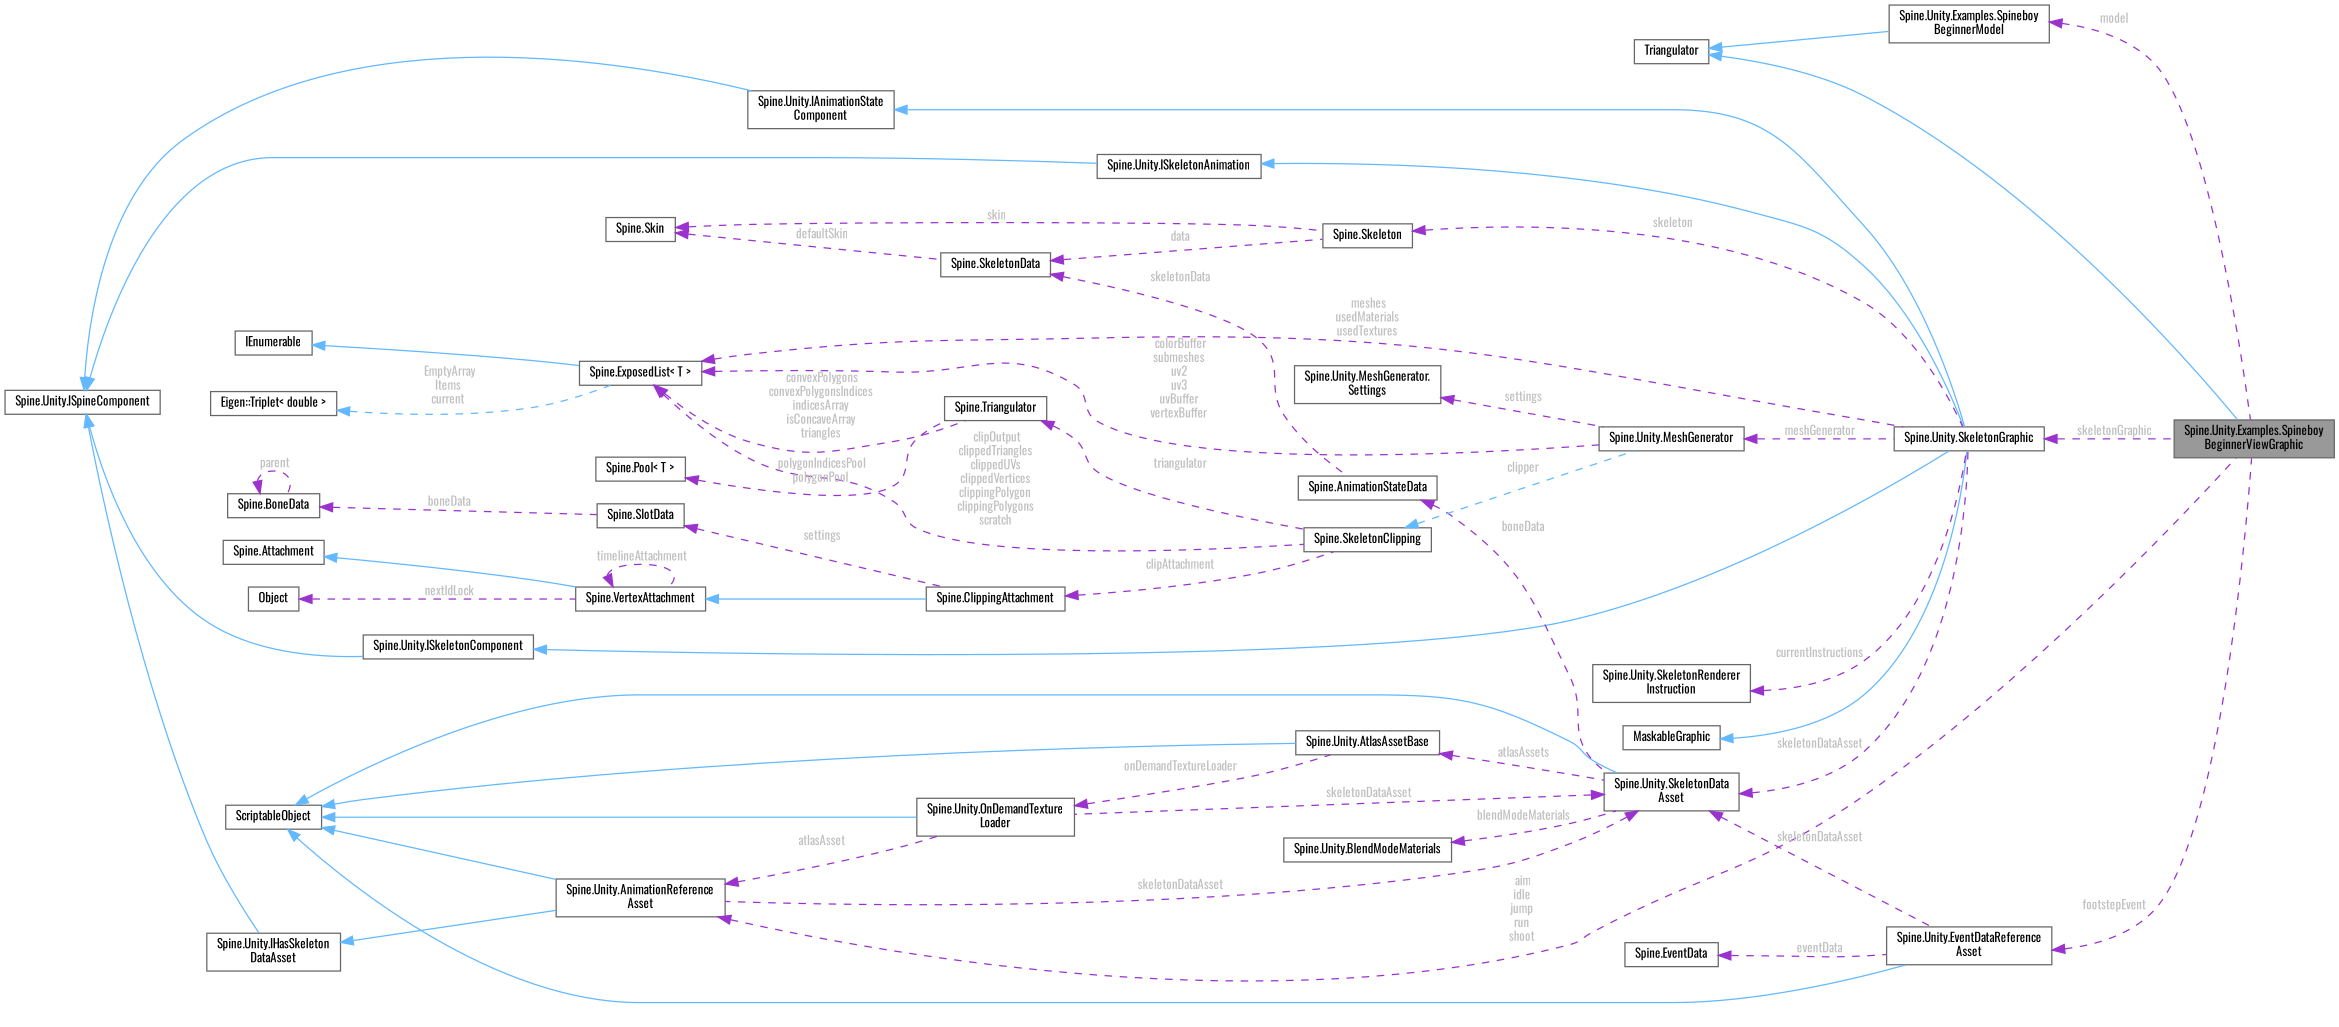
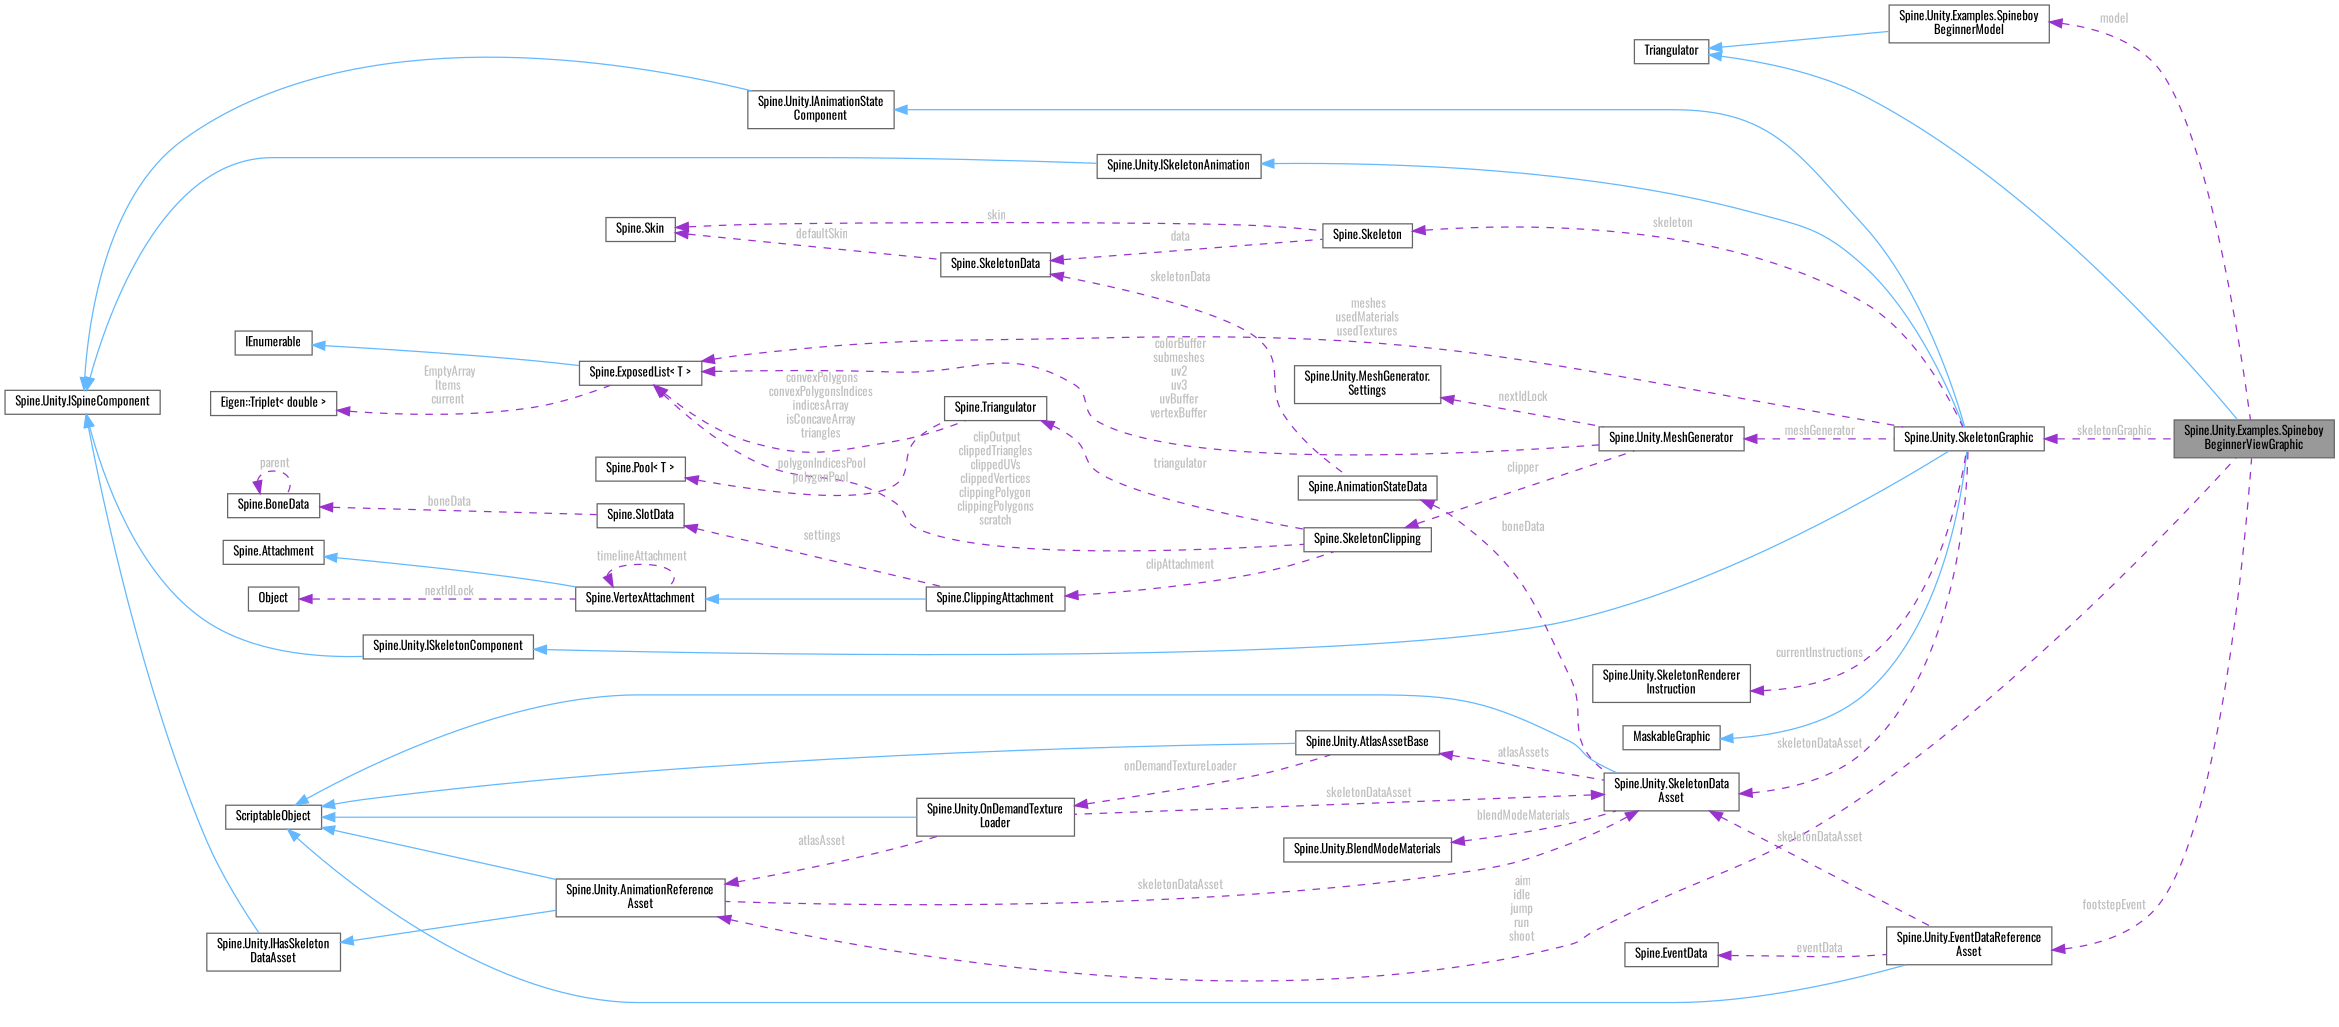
(1522, 398) -> (1522, 398)
(482, 413) -> (482, 413)
(1526, 487) -> (1526, 487)
